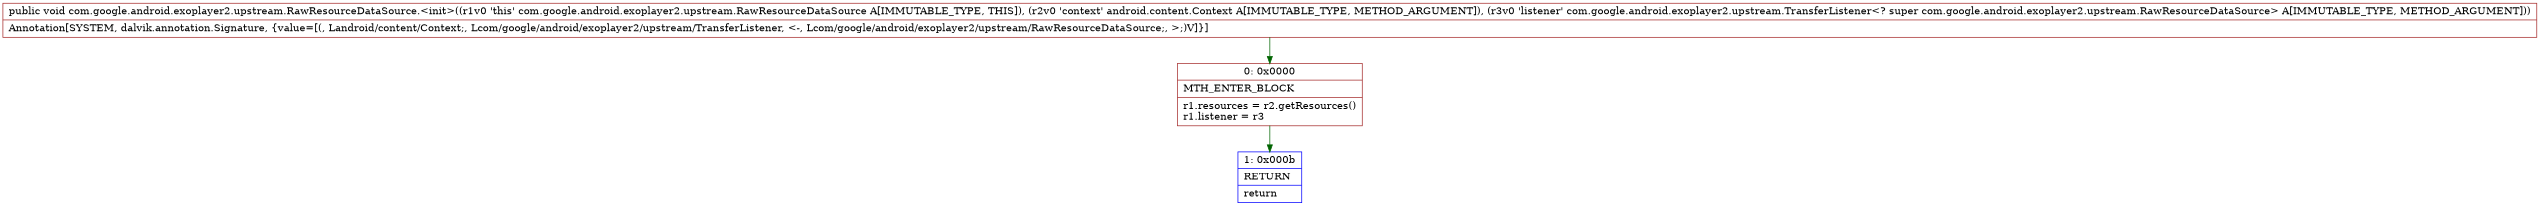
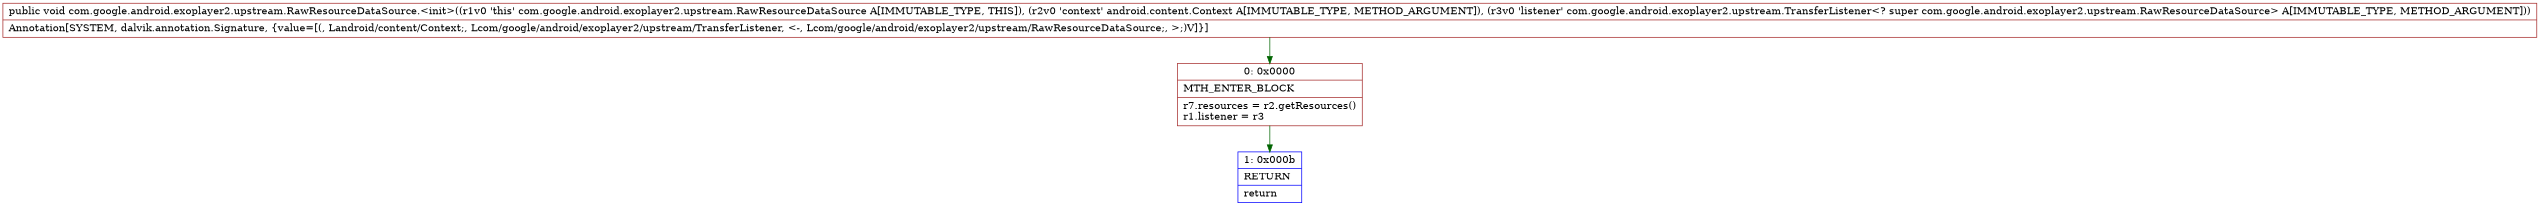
(1270, 106) -> (1270, 106)
